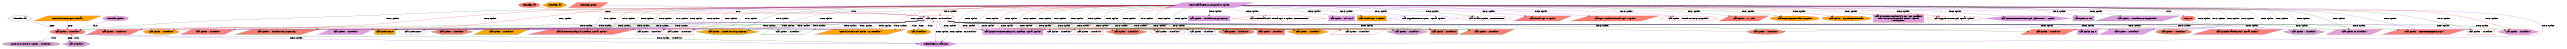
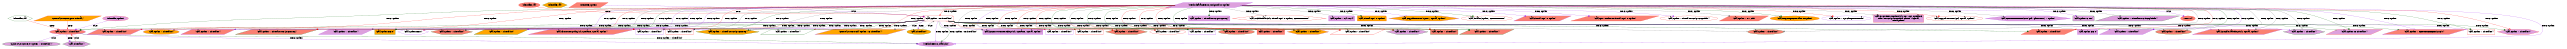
(1424, 18) -> (1424, 18)
(1846, 18) -> (1846, 18)
none -> (816, 27)
